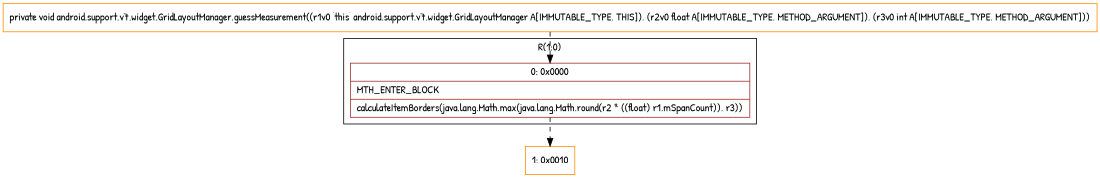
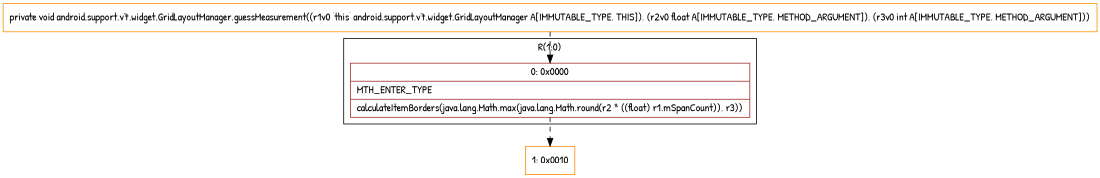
(398, 90) -> (395, 90)
